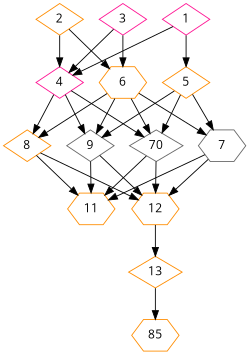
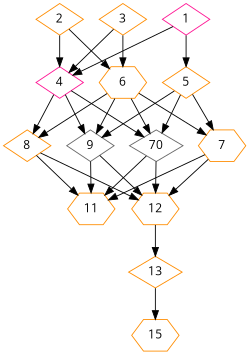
(123, 19) -> (123, 19)
(222, 146) -> (222, 146)
(155, 335) -> (155, 335)
